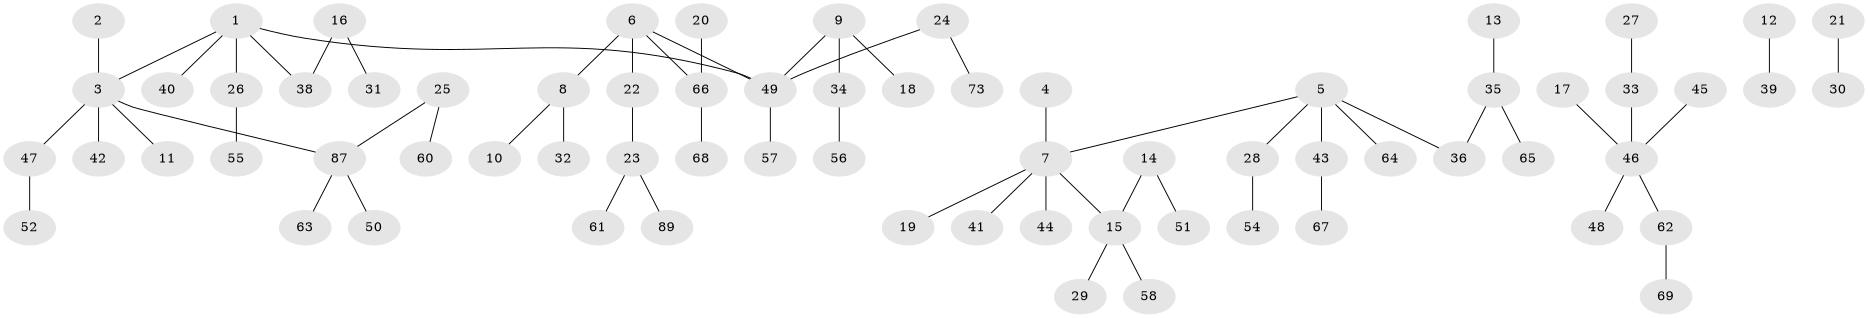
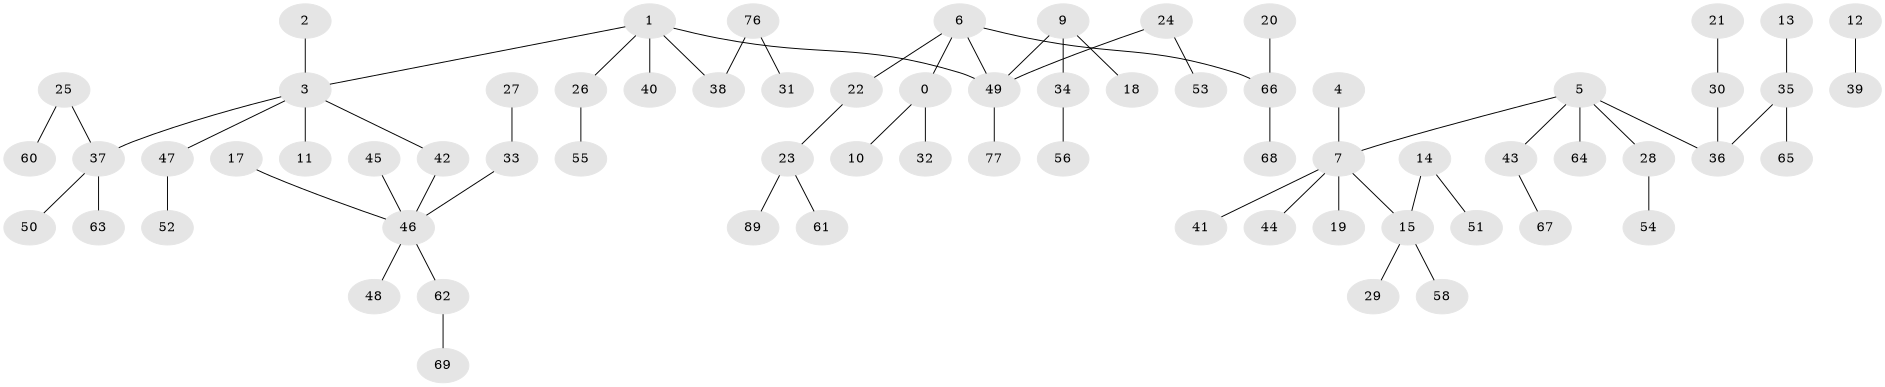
(340, 21) -> (753, 21)
(564, 90) -> (925, 90)
(977, 90) -> (1201, 90)
none -> (1718, 124)
(340, 159) -> (99, 159)
(770, 159) -> (994, 159)
none -> (426, 193)
